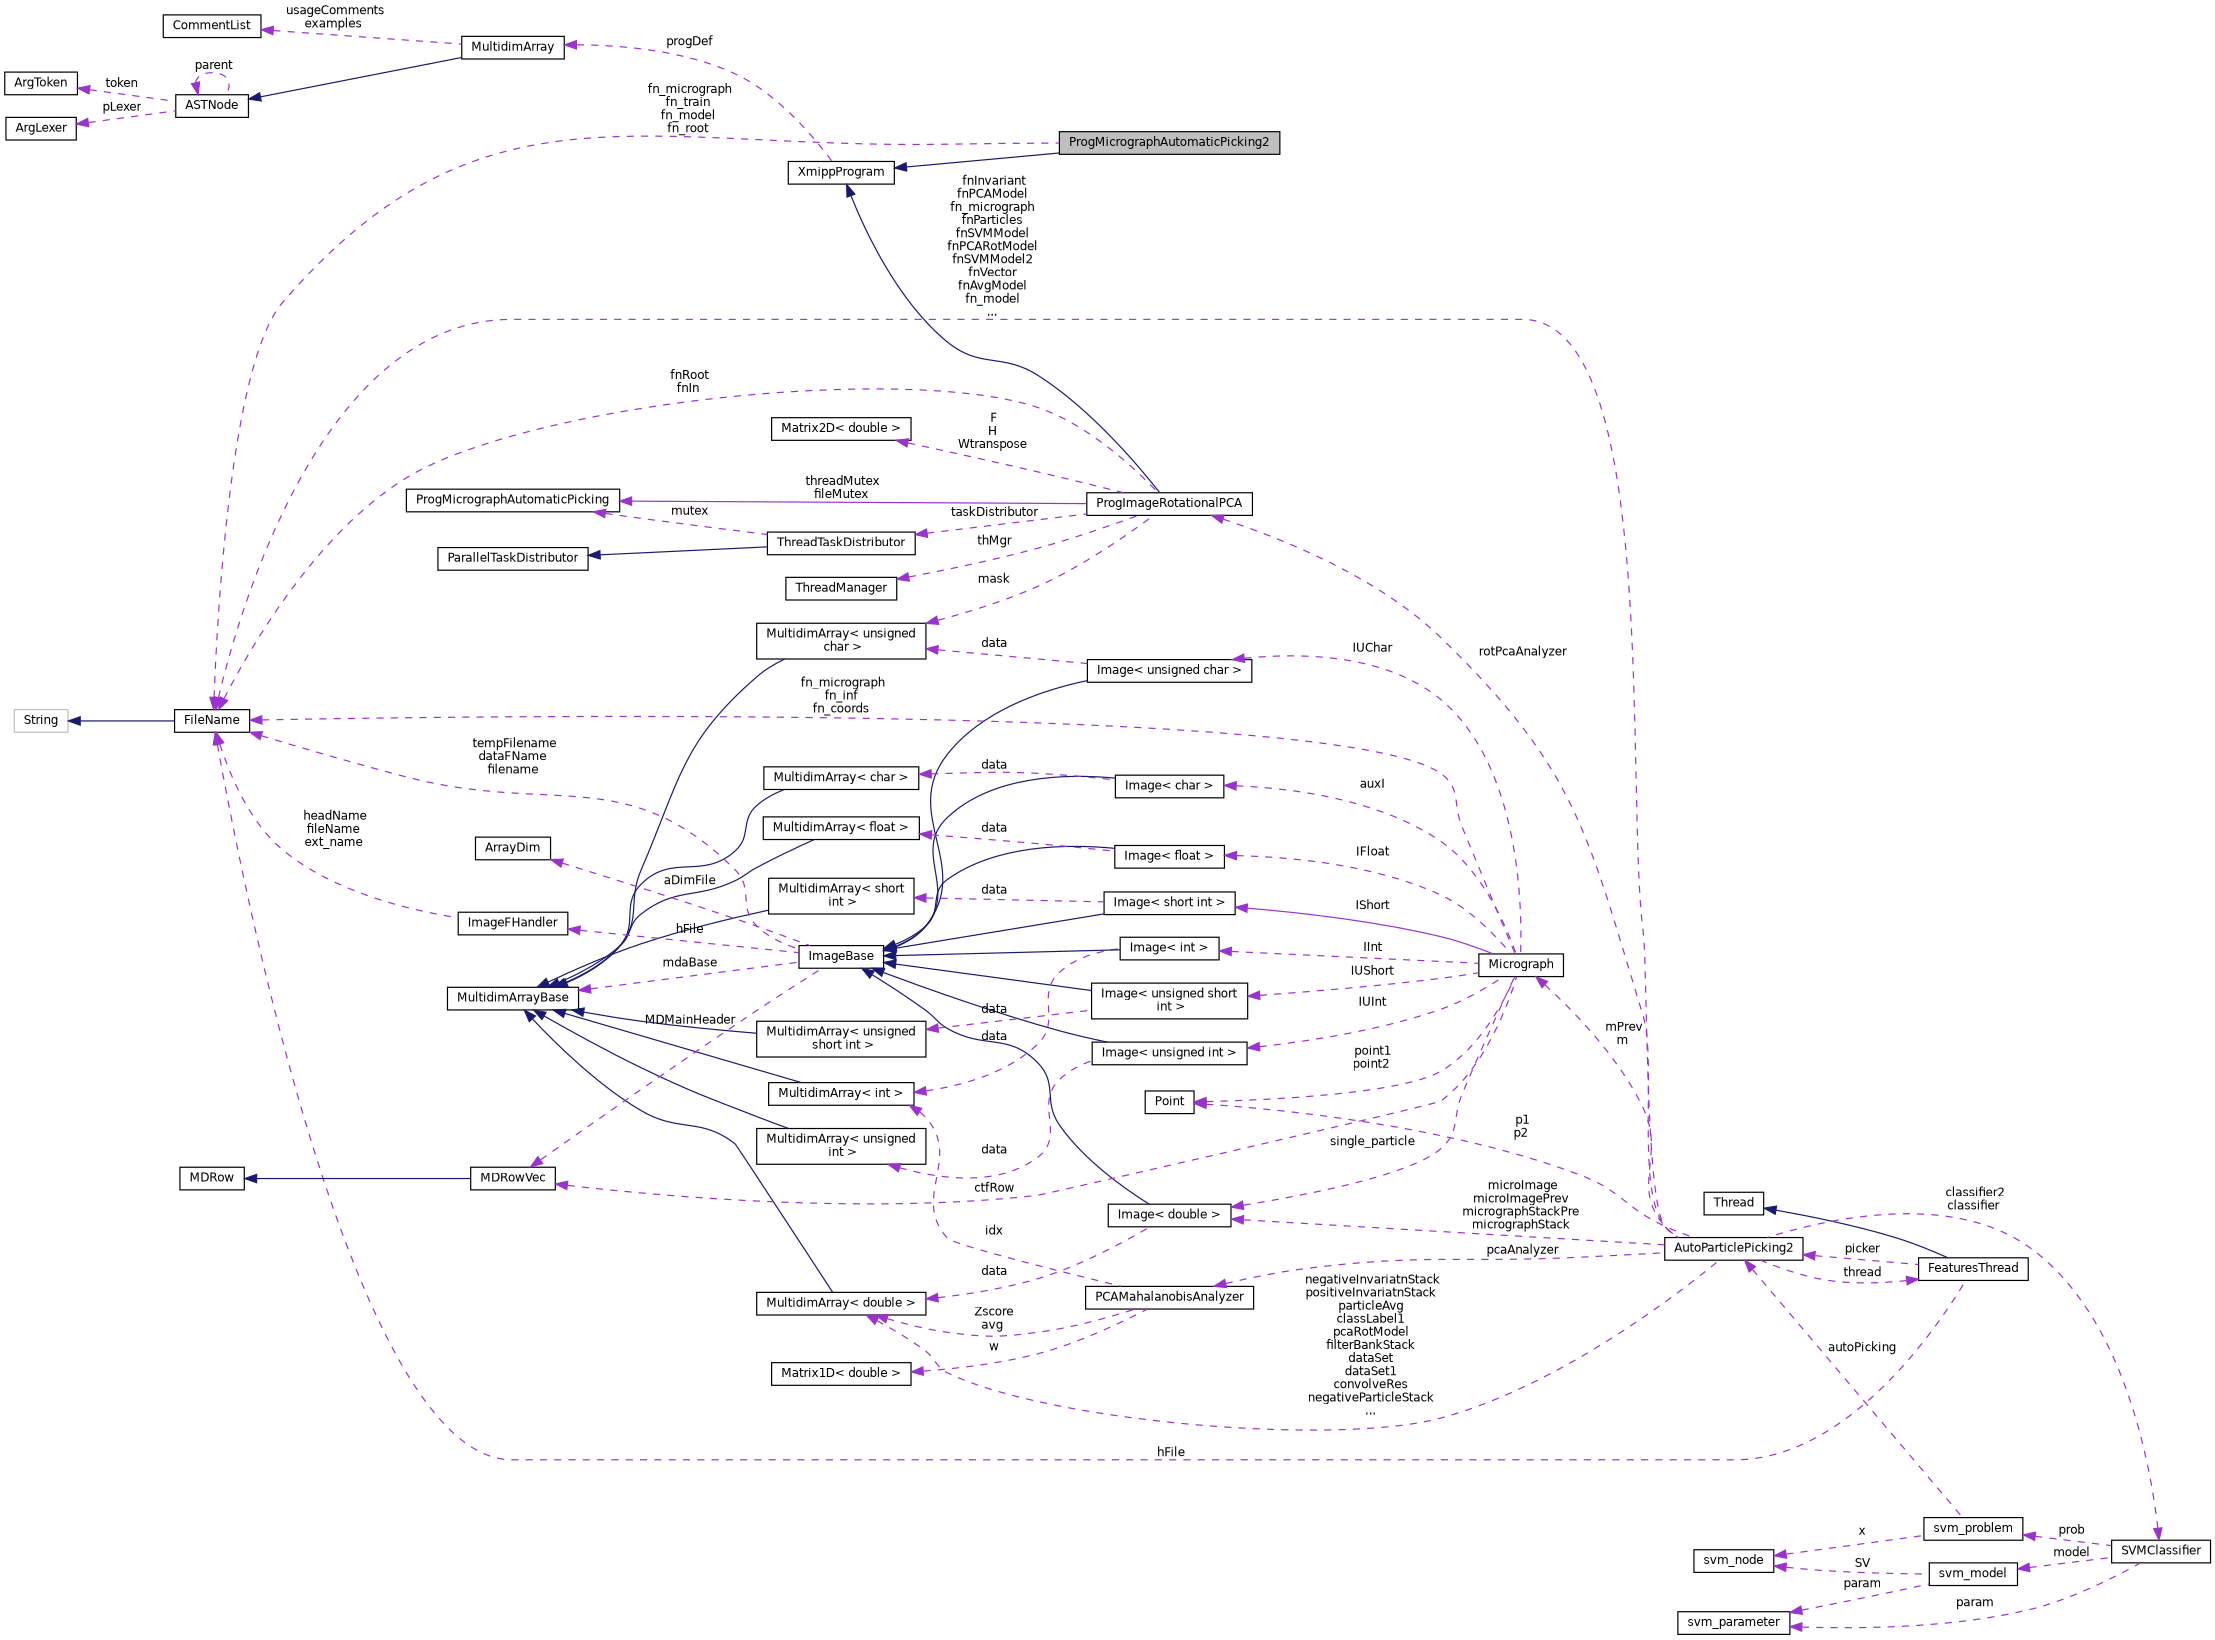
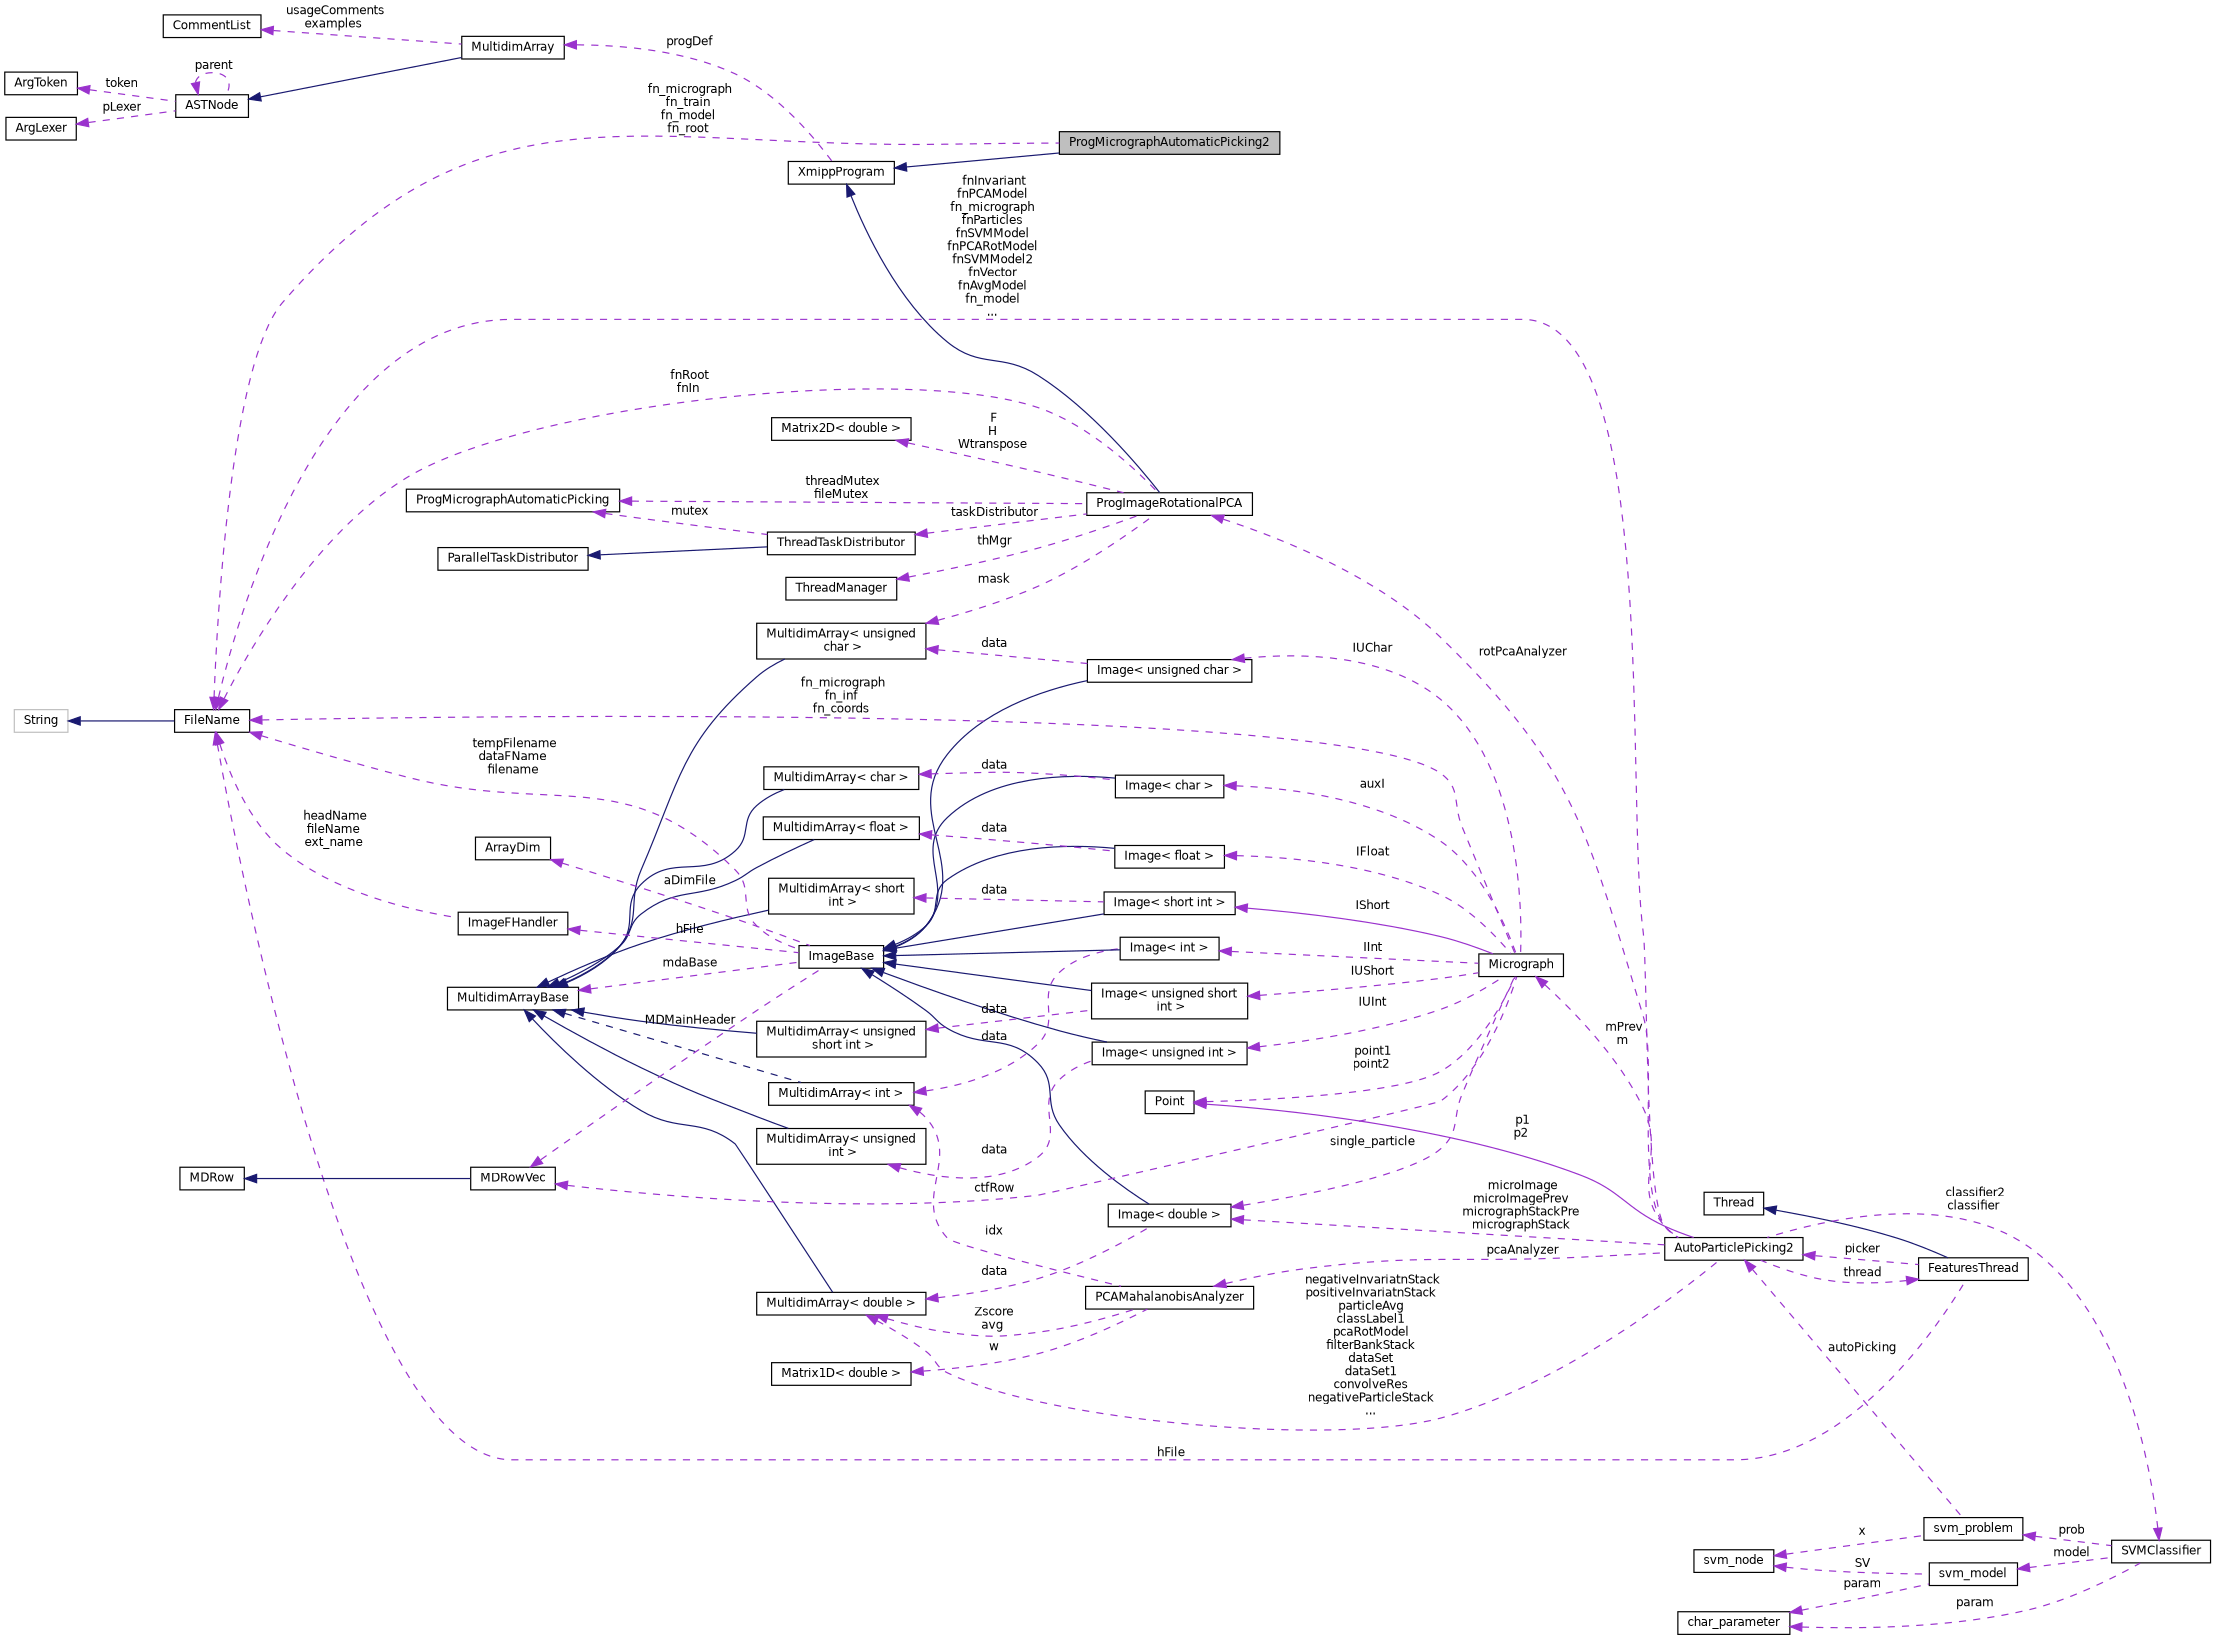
(859, 502) -> (859, 502)
(683, 1048) -> (683, 1048)
(1460, 1140) -> (1460, 1140)
(1734, 1623) -> (1734, 1623)
